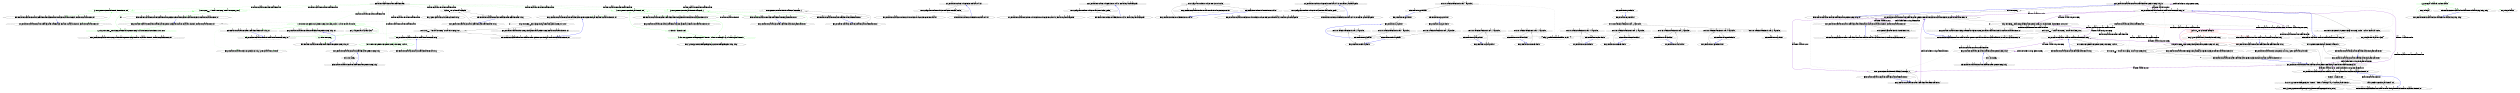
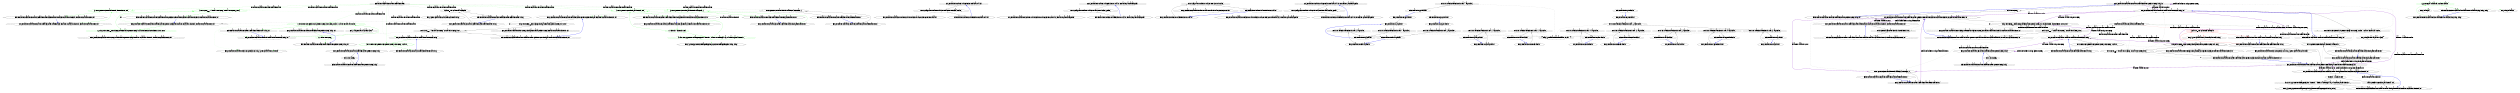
none -> (1771, 45)
